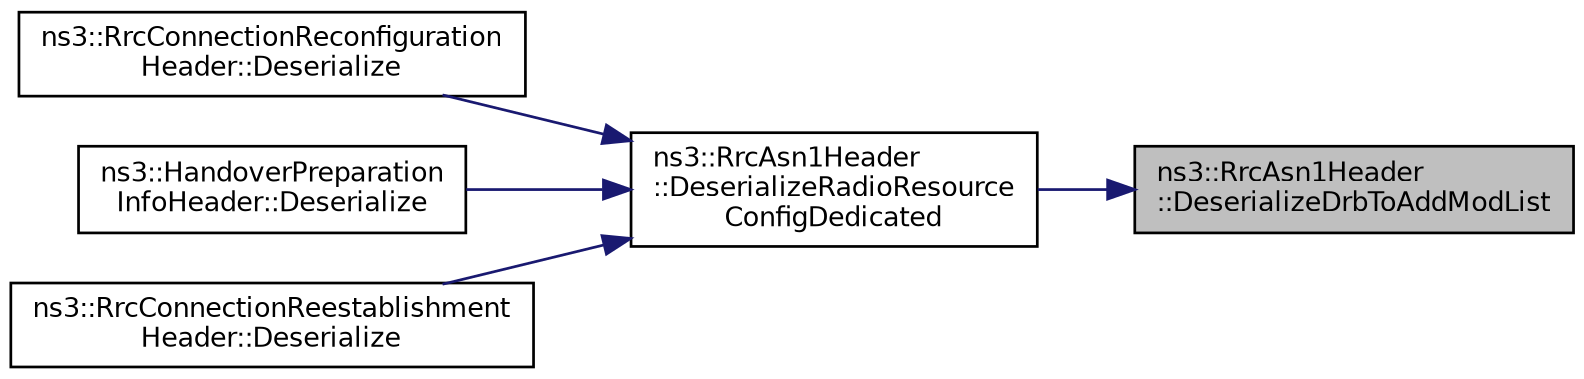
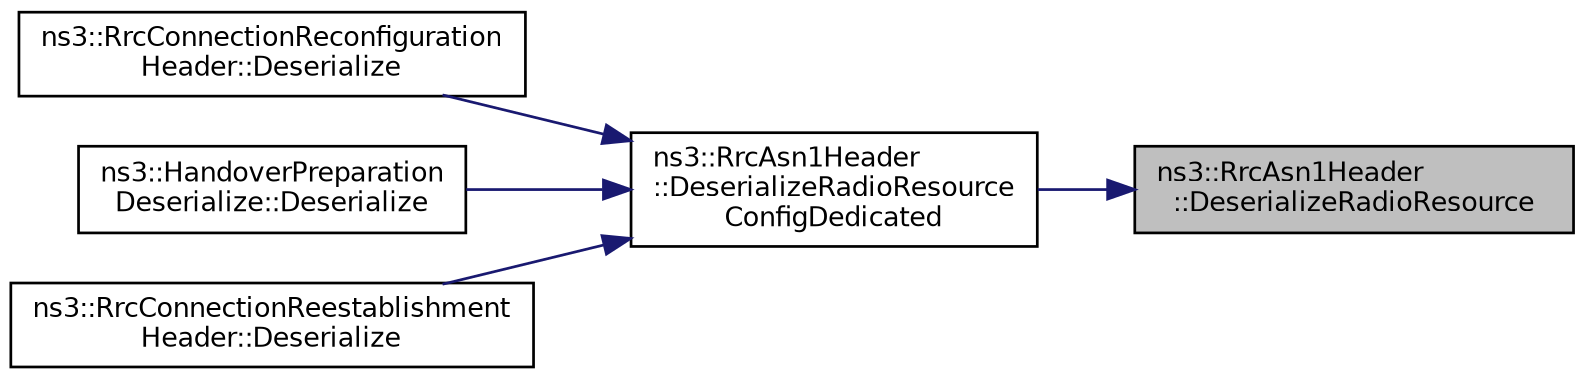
(272, 190) -> (272, 190)
(1354, 190) -> (1354, 190)
